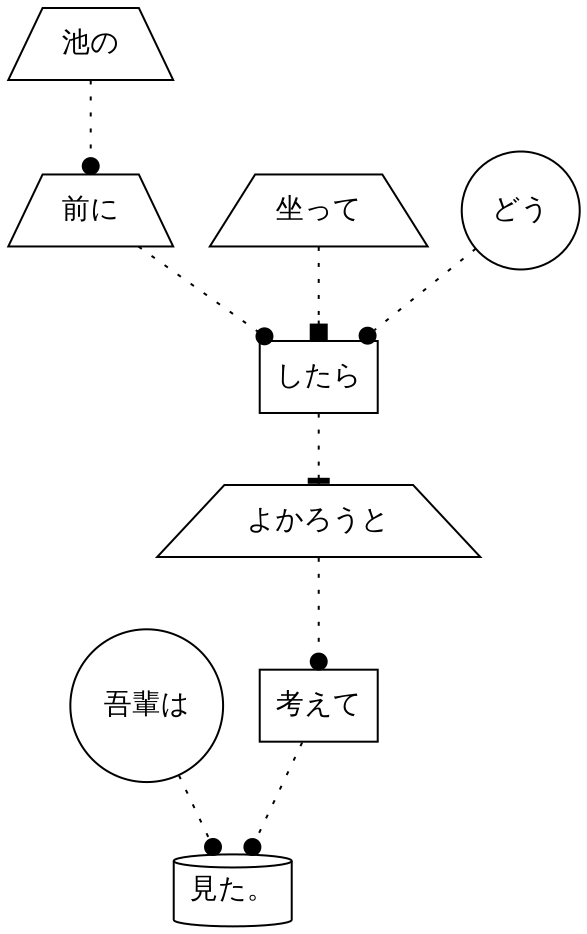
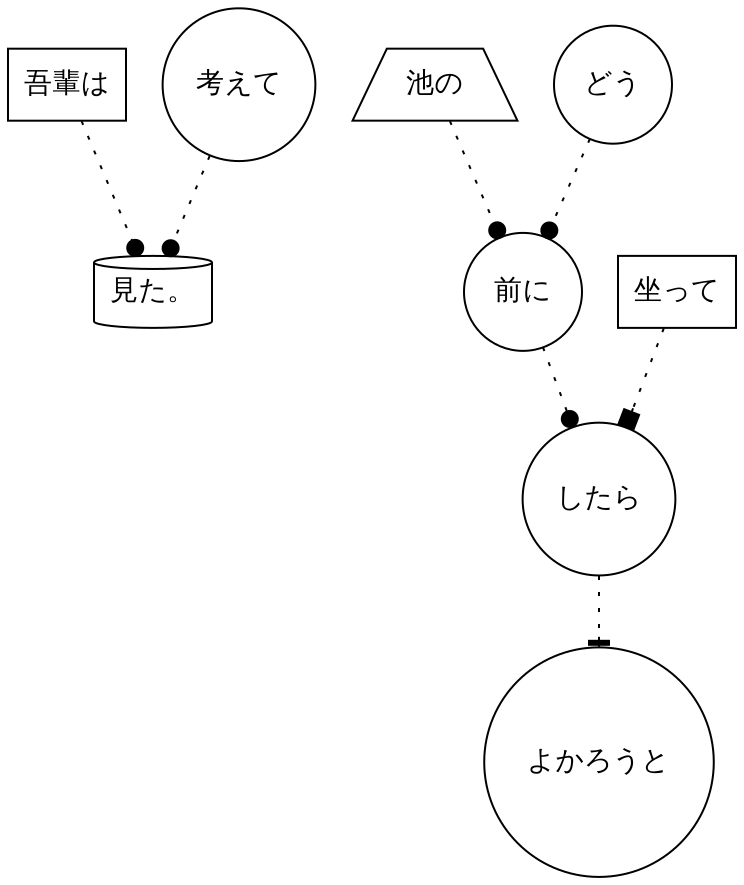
(91, 210) -> (523, 292)
(319, 210) -> (677, 292)
(425, 289) -> (571, 181)
(319, 377) -> (599, 499)
(319, 521) -> (599, 762)
(319, 606) -> none
(147, 706) -> (67, 85)
(319, 706) -> (239, 85)
